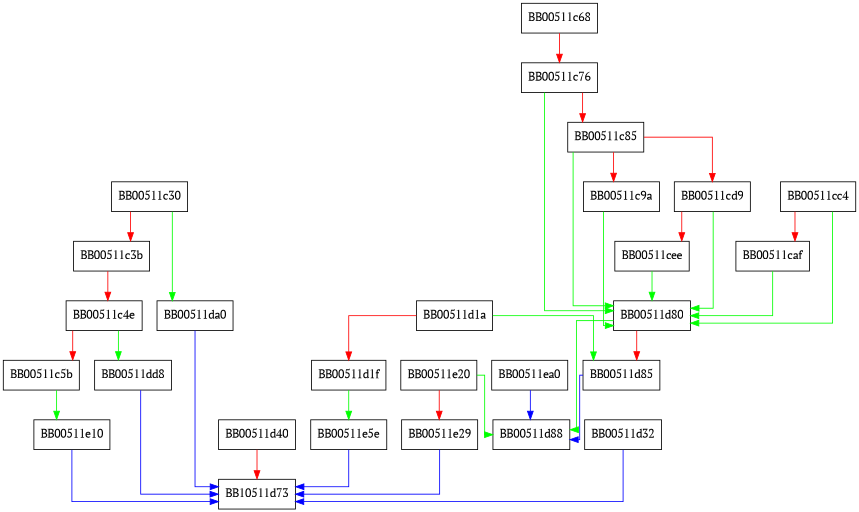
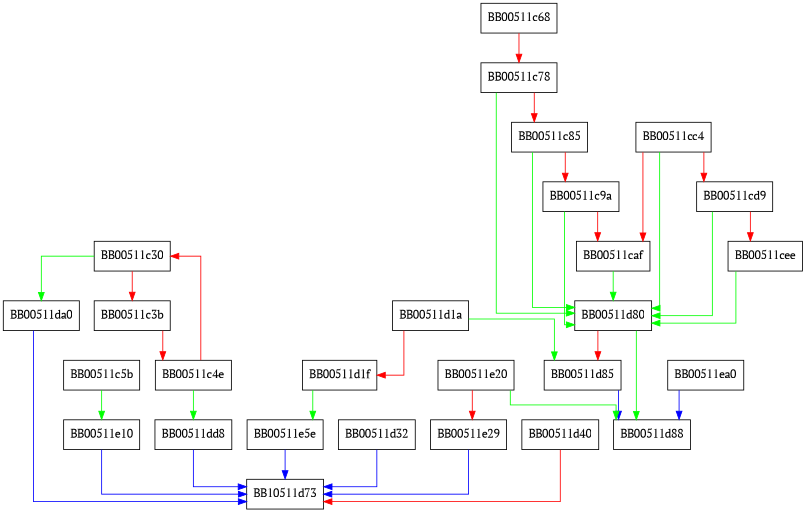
(559, 78) -> (519, 78)
(696, 137) -> (704, 163)
none -> (598, 222)
(73, 341) -> (201, 297)
